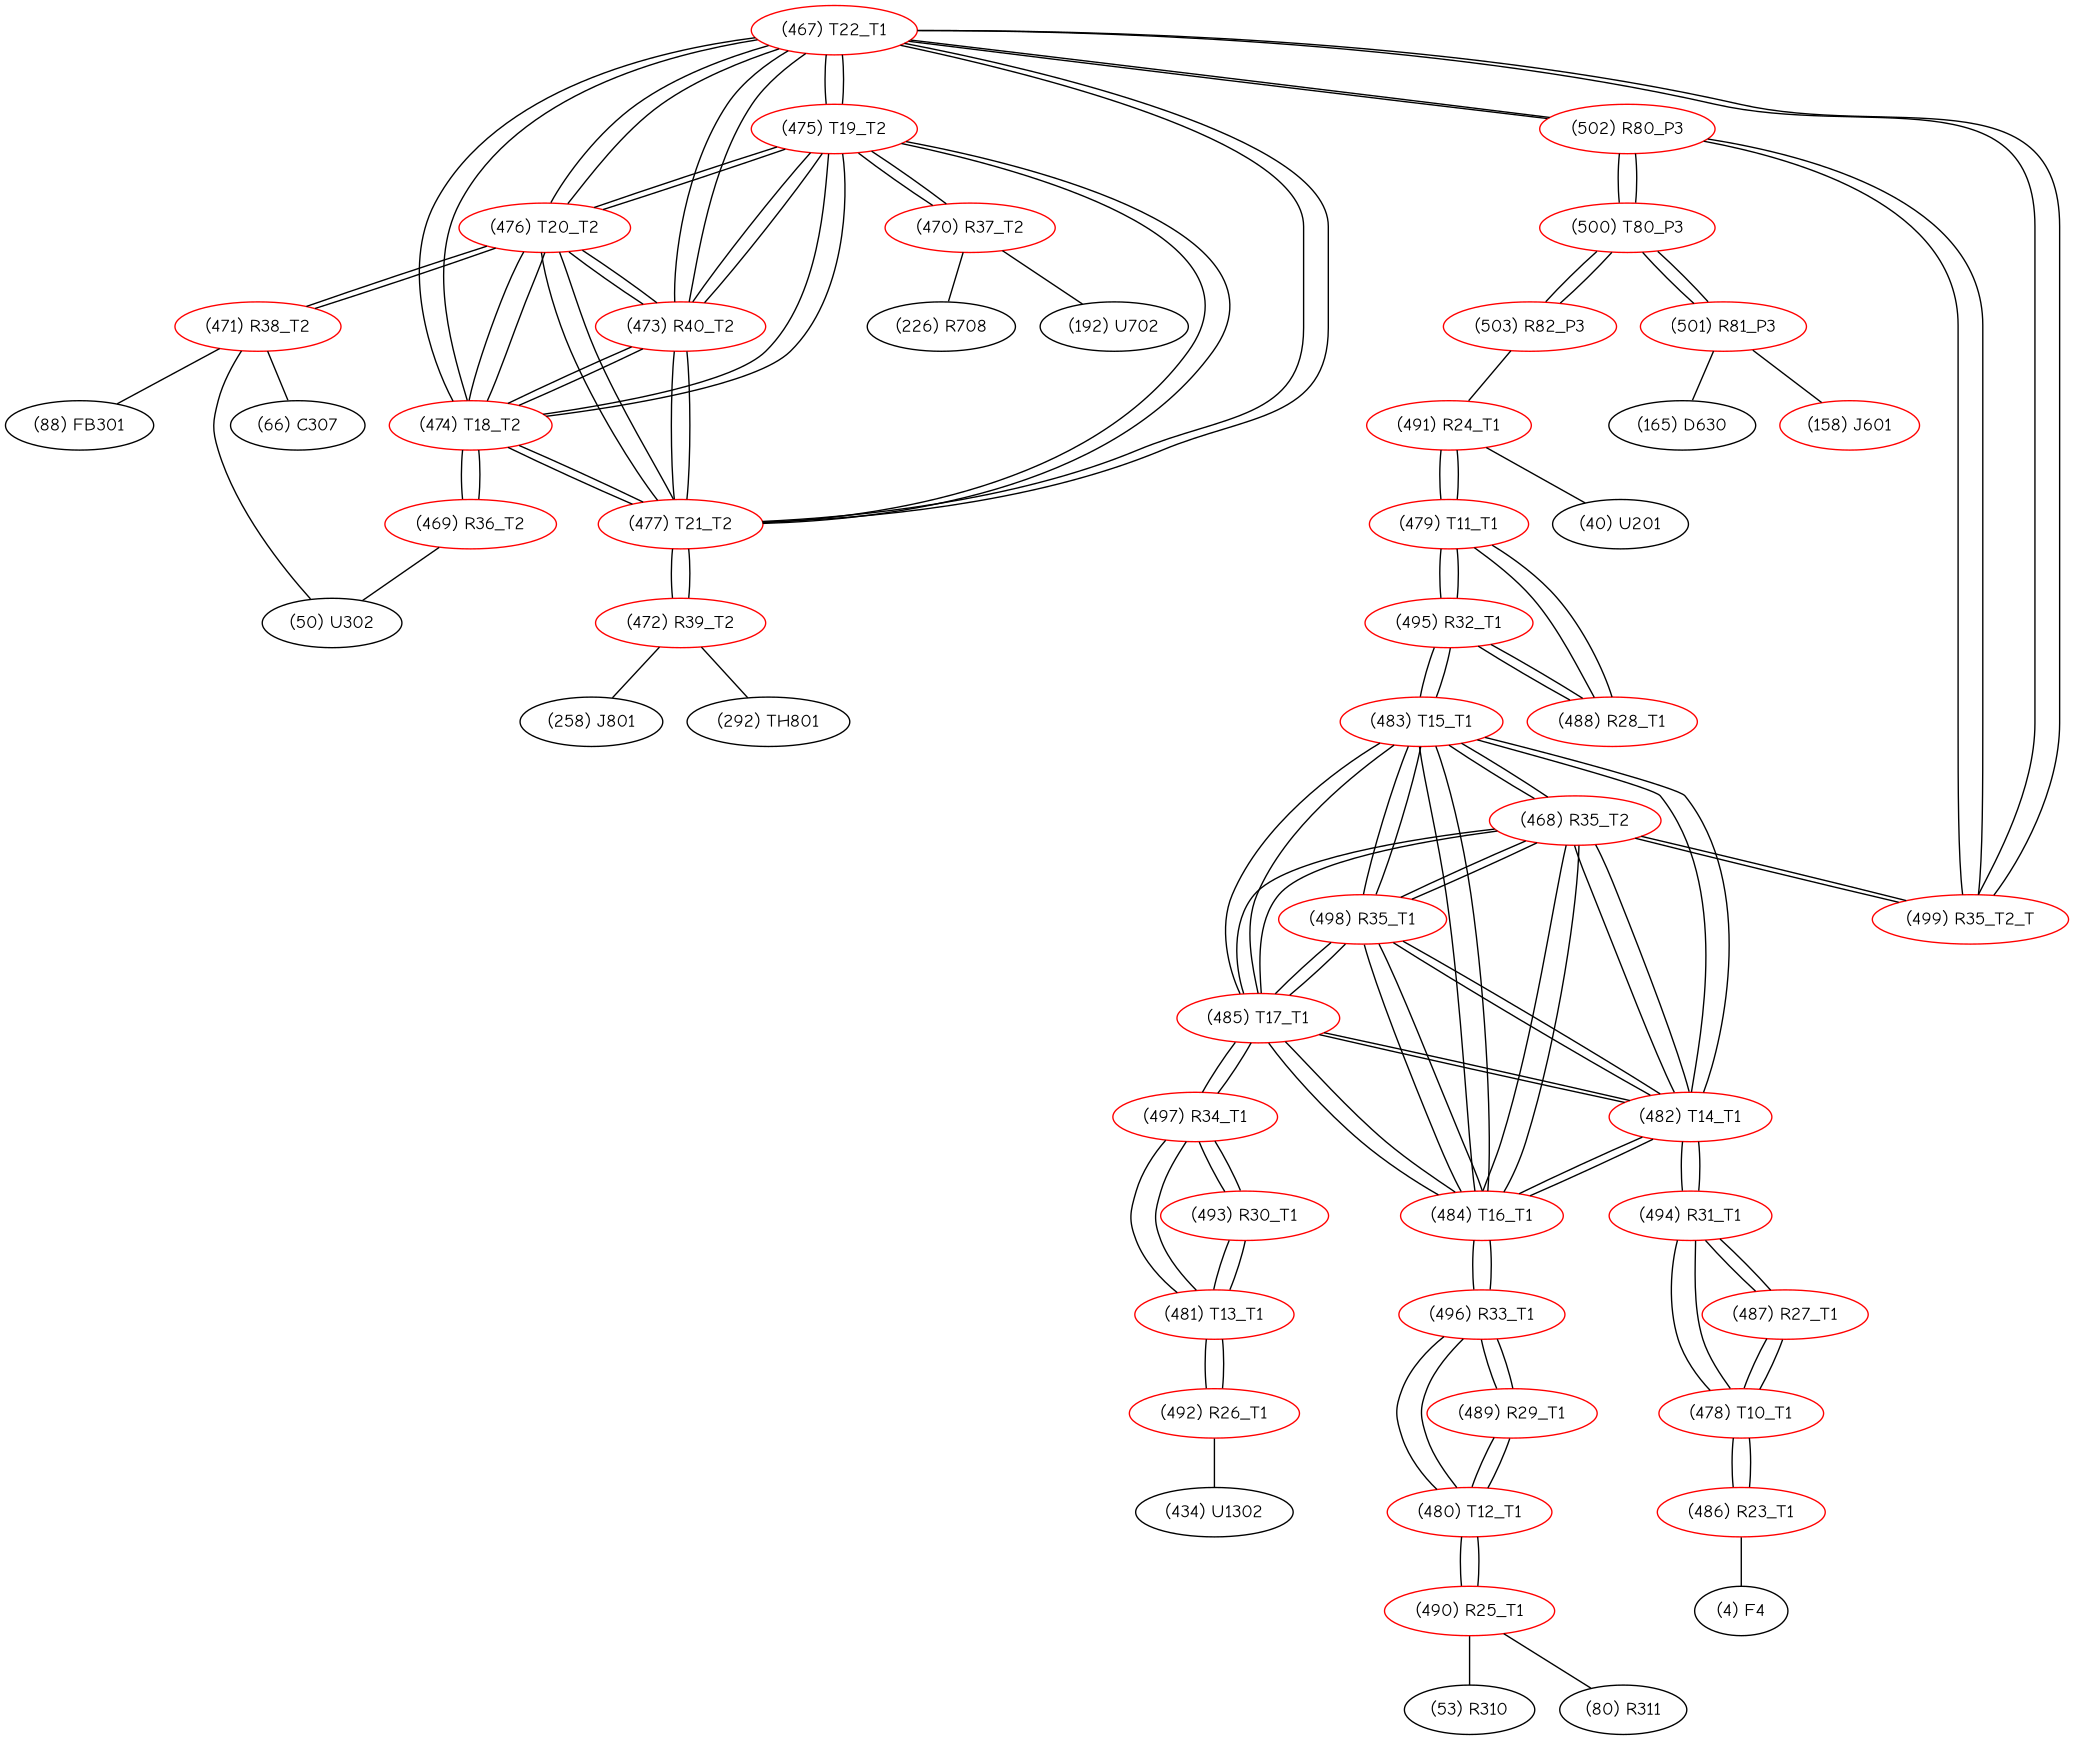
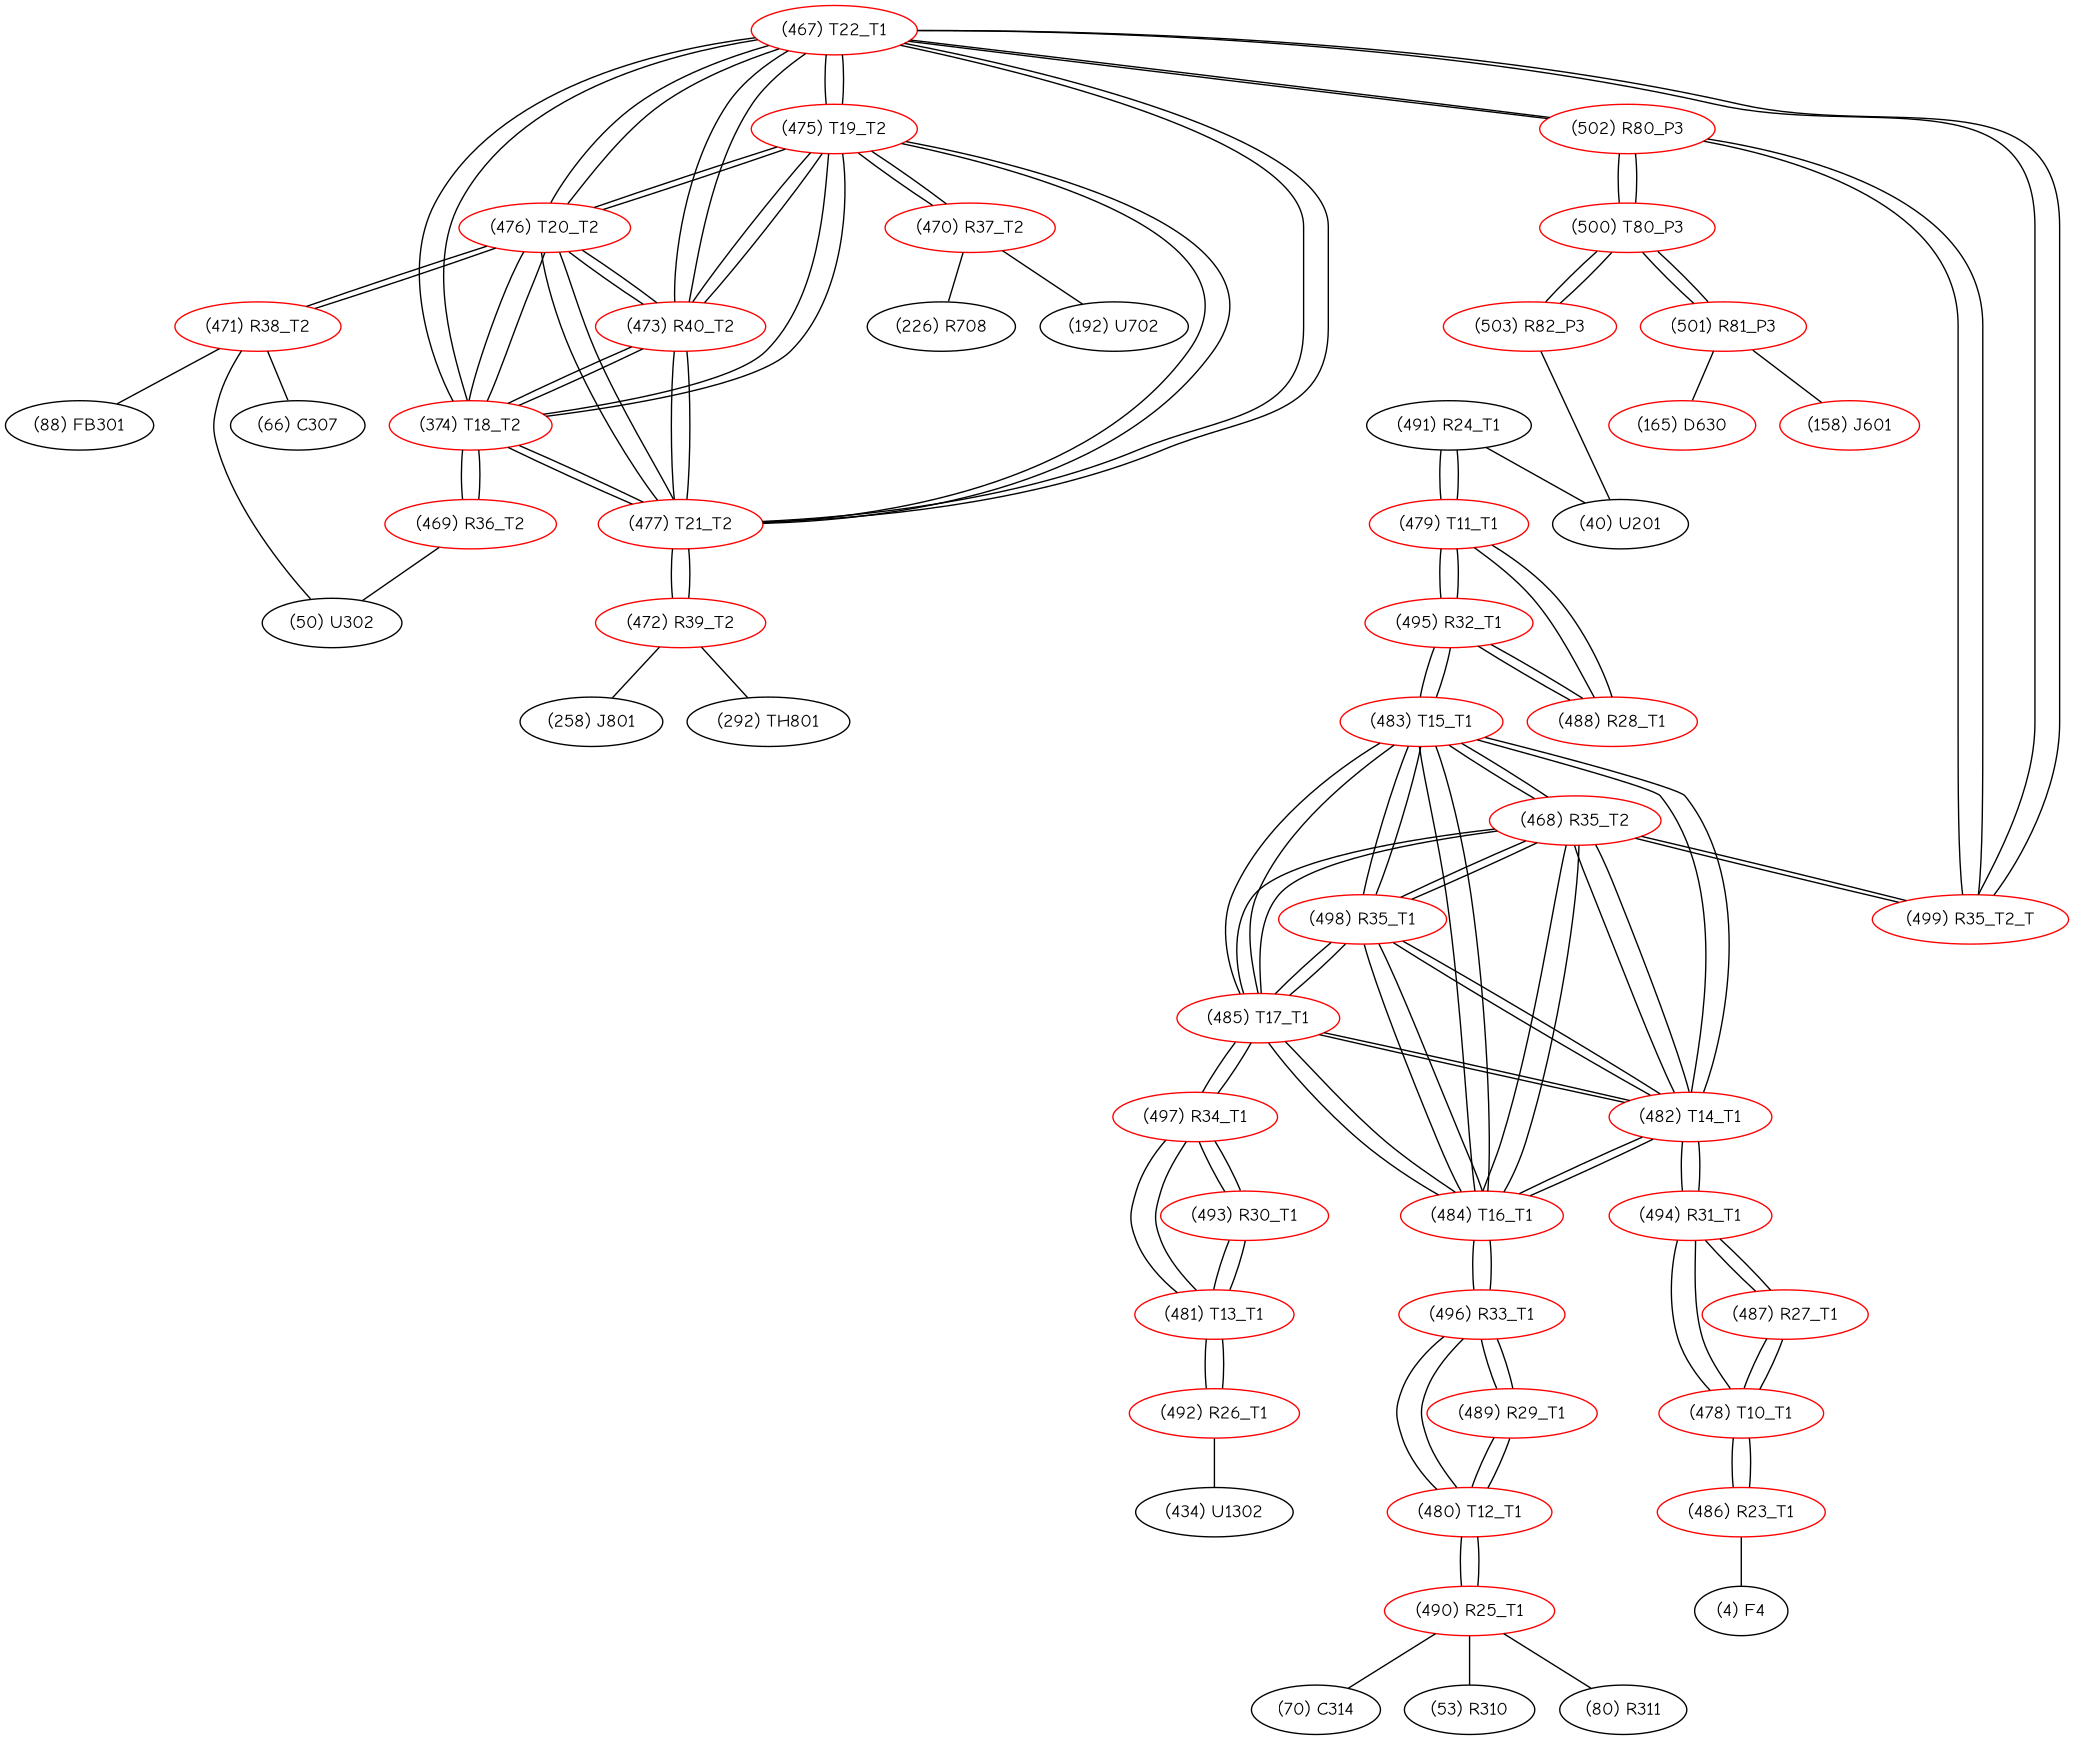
(1490, 376) -> (1575, 425)
(471, 425) -> (471, 425)
(1449, 425) -> (1449, 425)
(1682, 425) -> (1682, 425)
none -> (1316, 1710)
